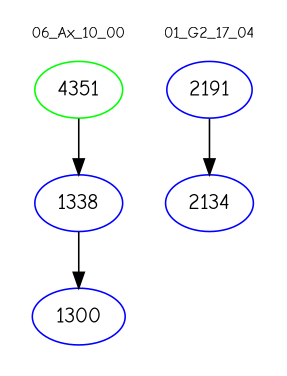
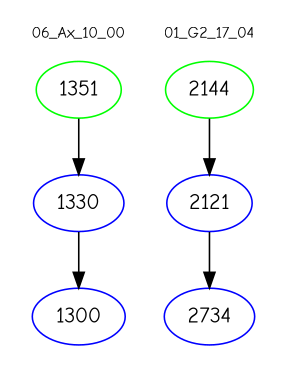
(79, 90) -> (79, 90)
none -> (209, 90)
(209, 90) -> (209, 203)
(79, 203) -> (79, 203)
(209, 203) -> (209, 317)
